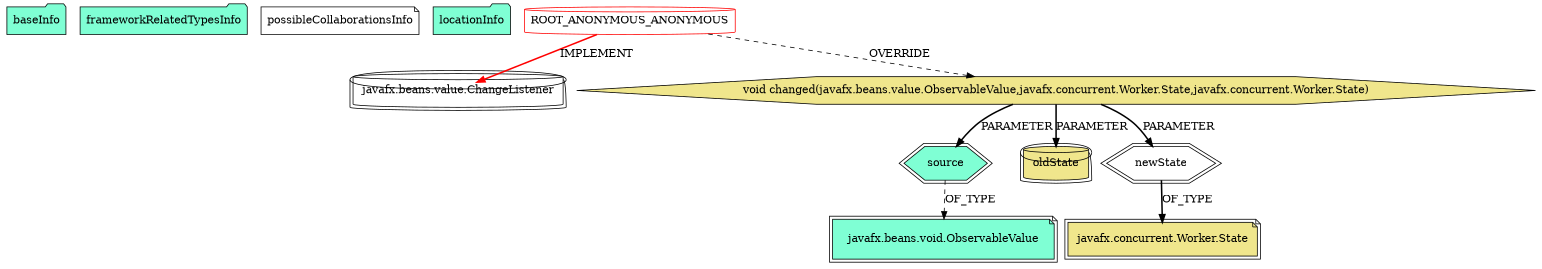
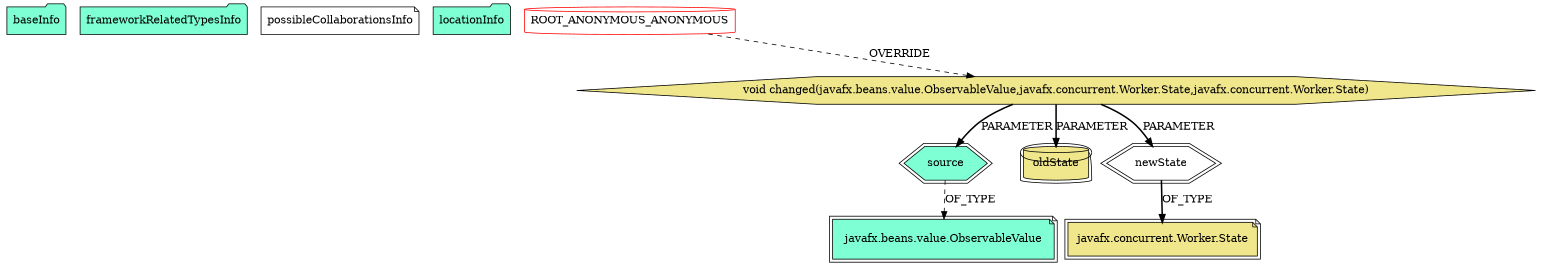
(458, 90) -> none
(943, 239) -> (943, 239)
